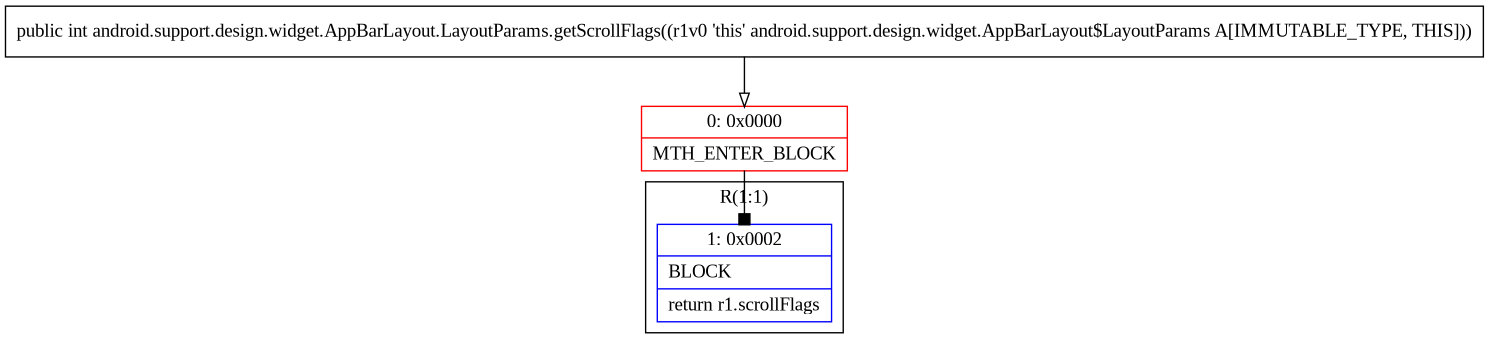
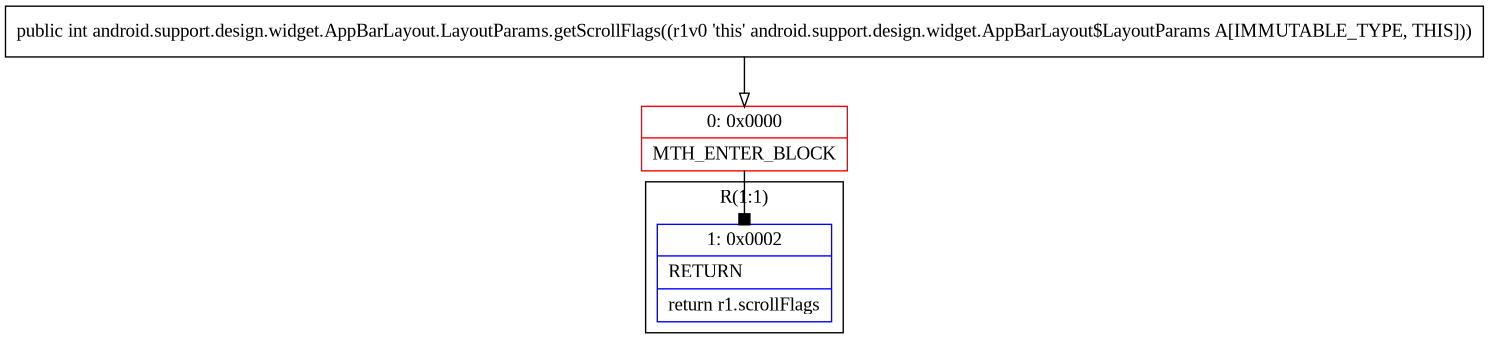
(700, 272) -> (706, 272)
